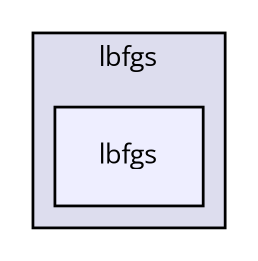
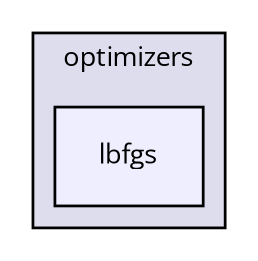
(129, 59) -> (129, 59)
